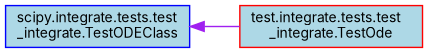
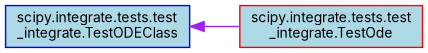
(331, 26) -> (331, 26)
